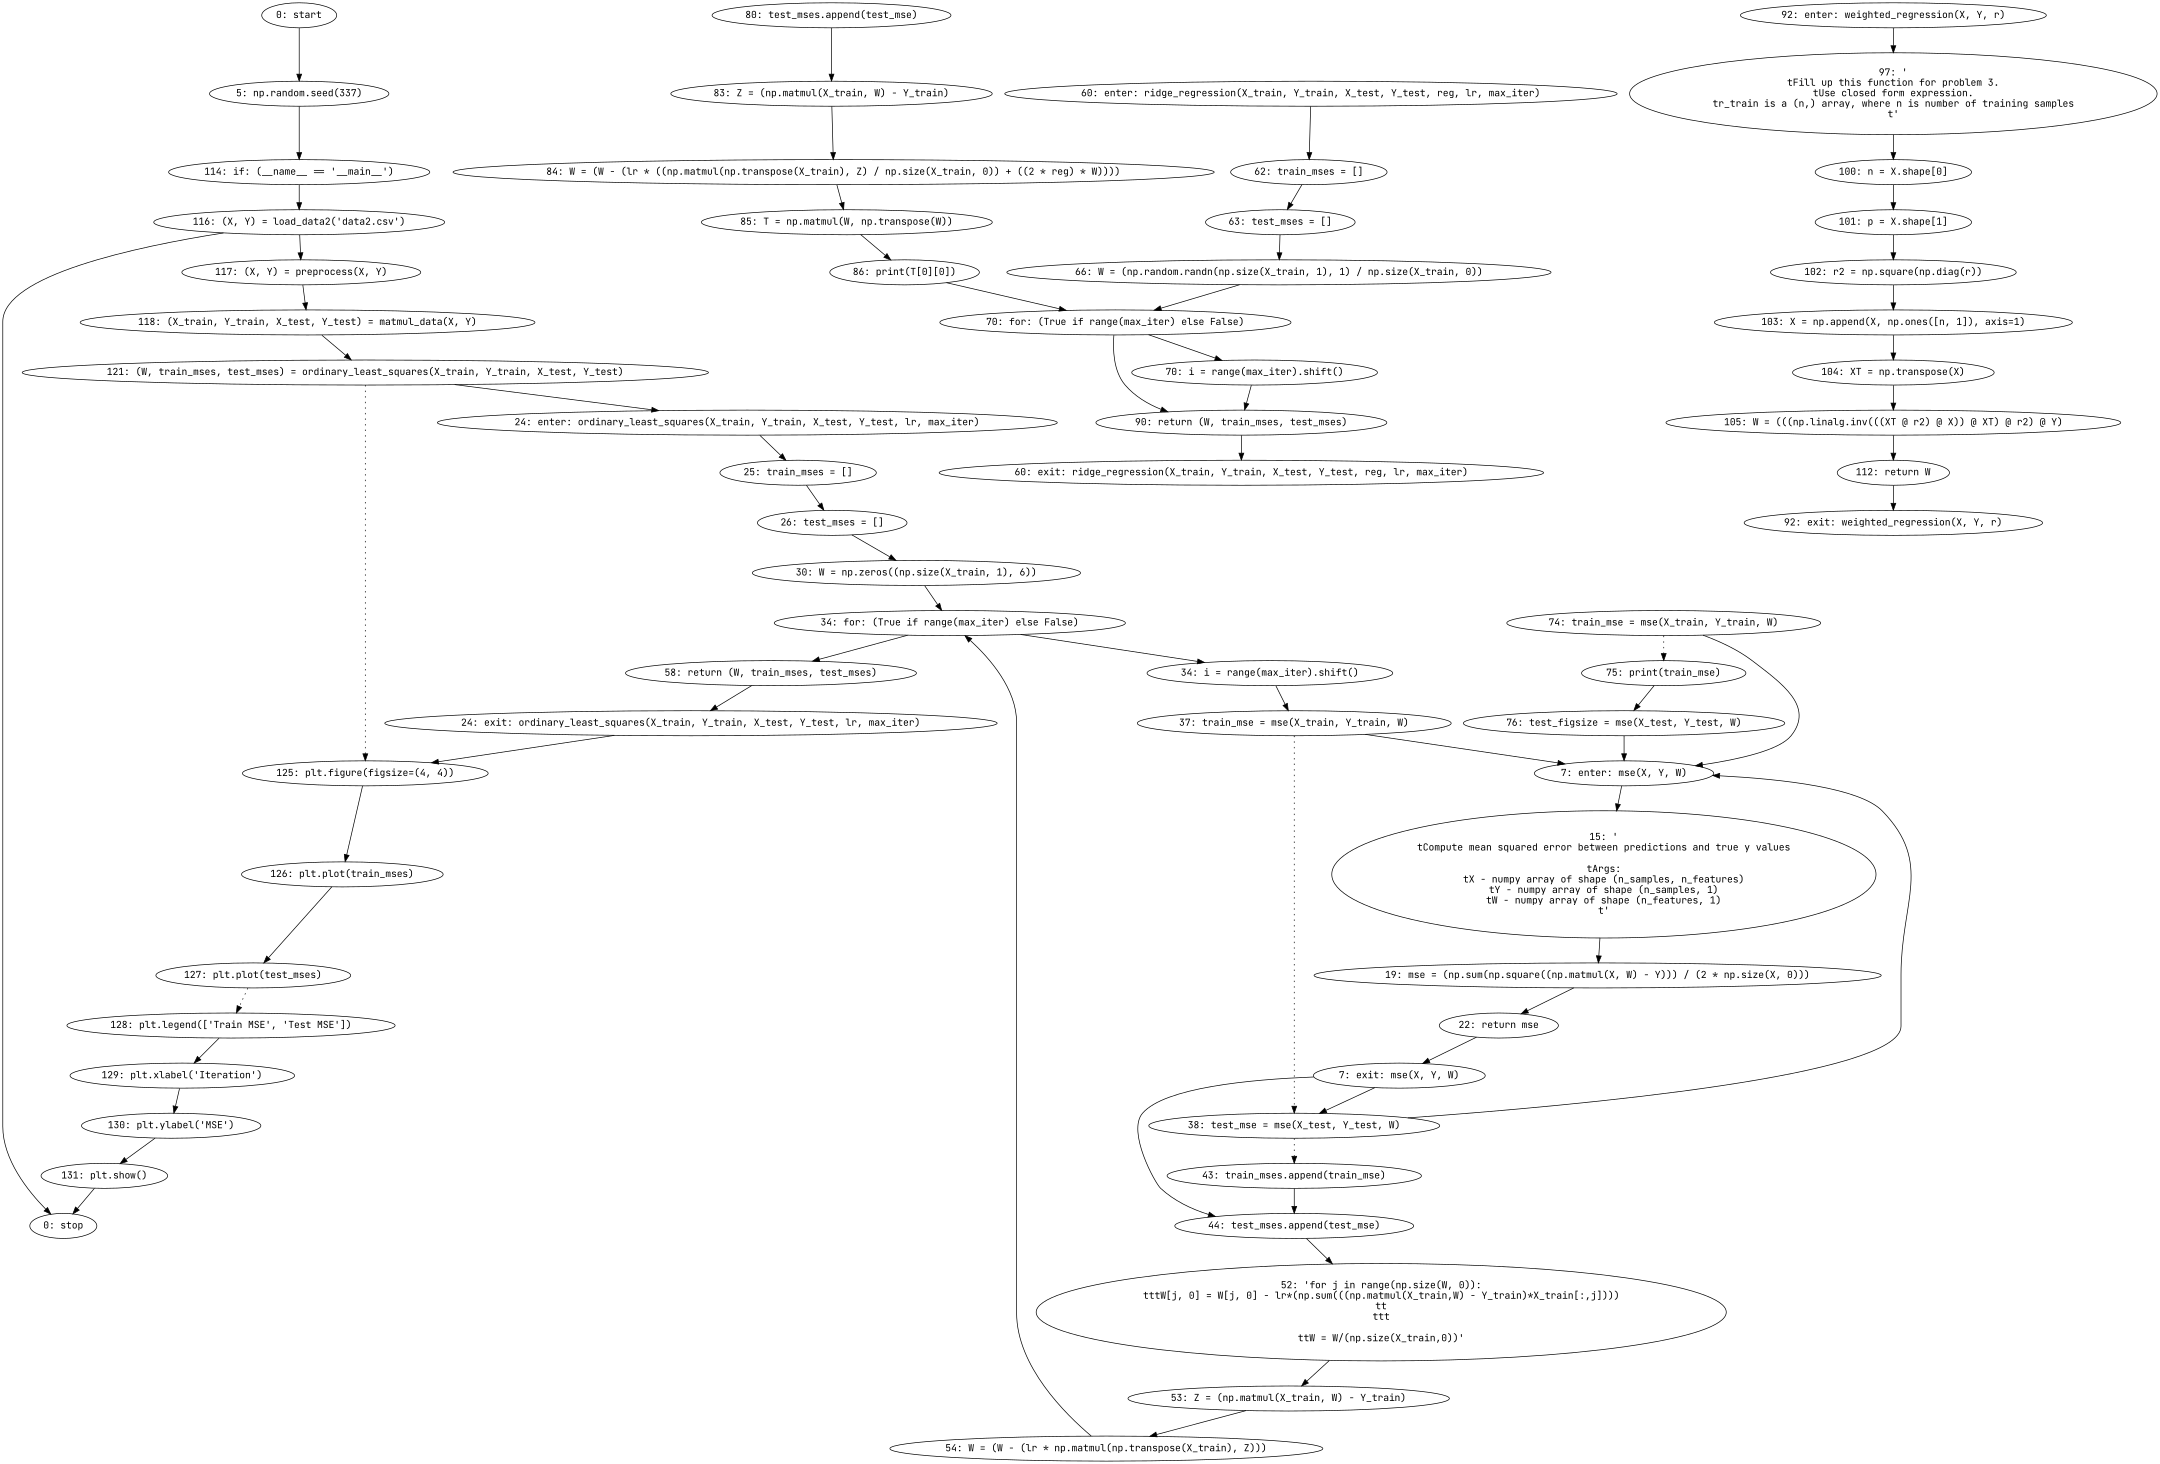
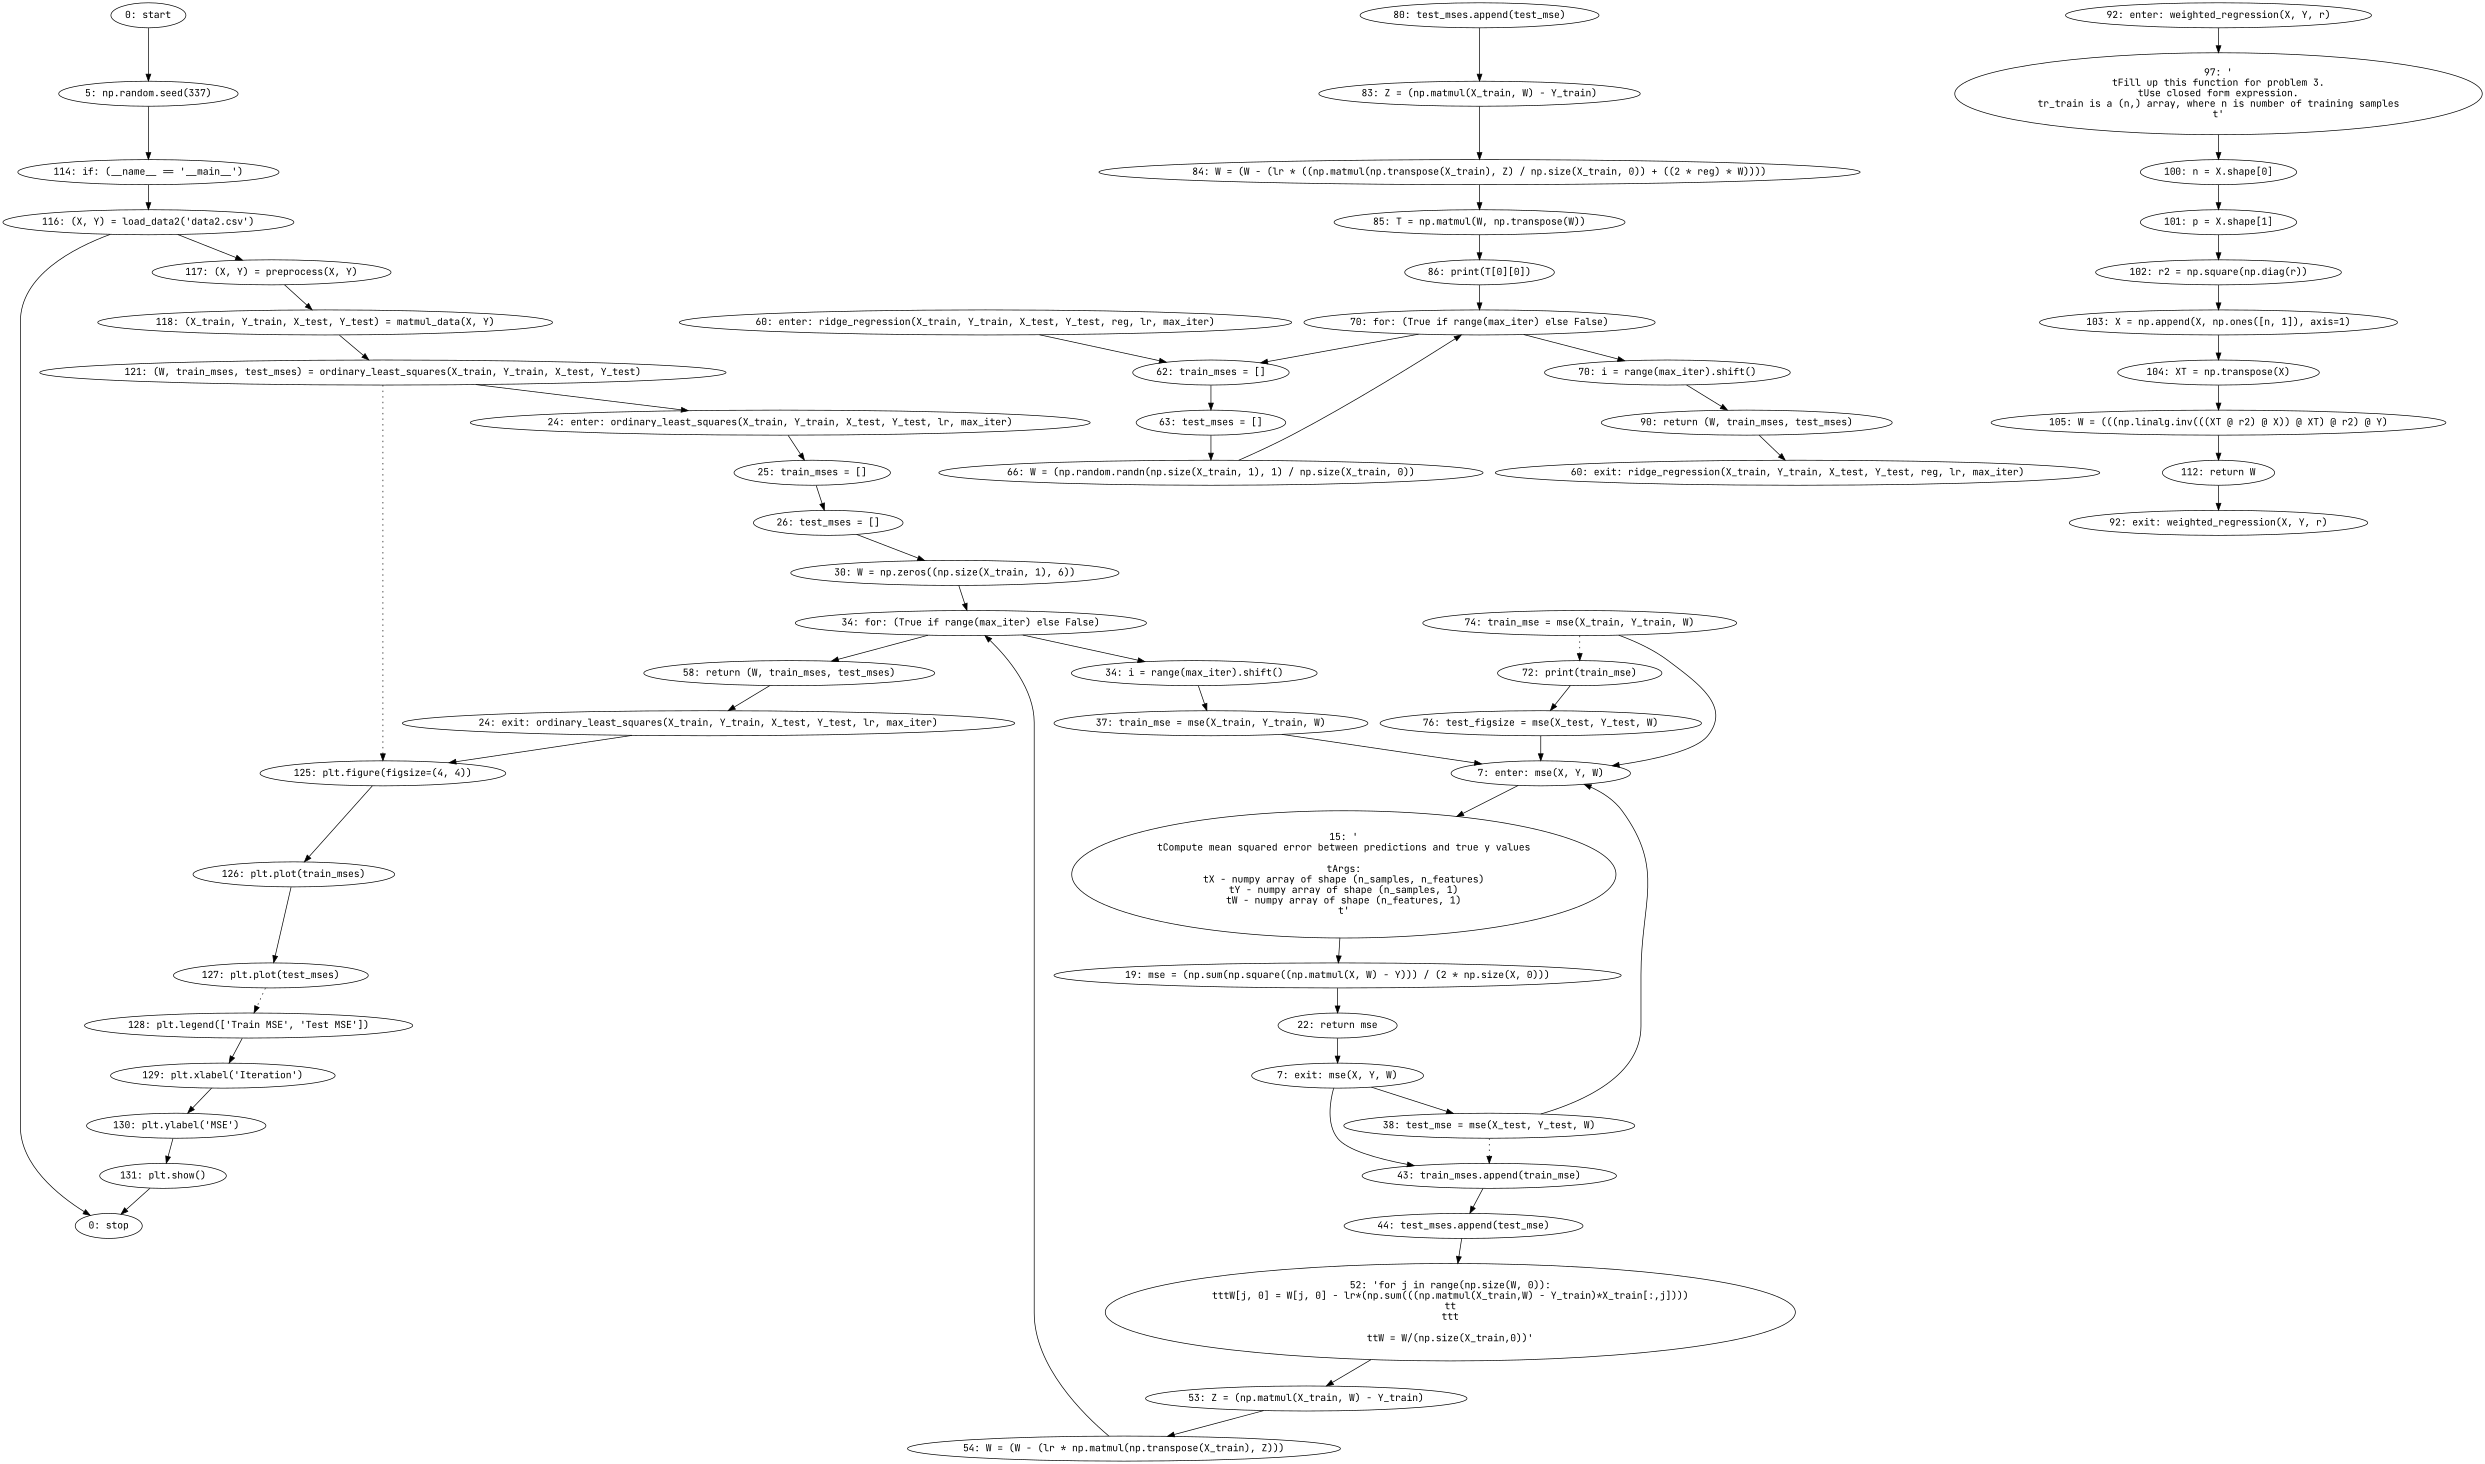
(1123, 382) -> (1343, 348)
(1664, 673) -> (1580, 673)
(1294, 921) -> none
(1160, 1102) -> (1347, 1146)
